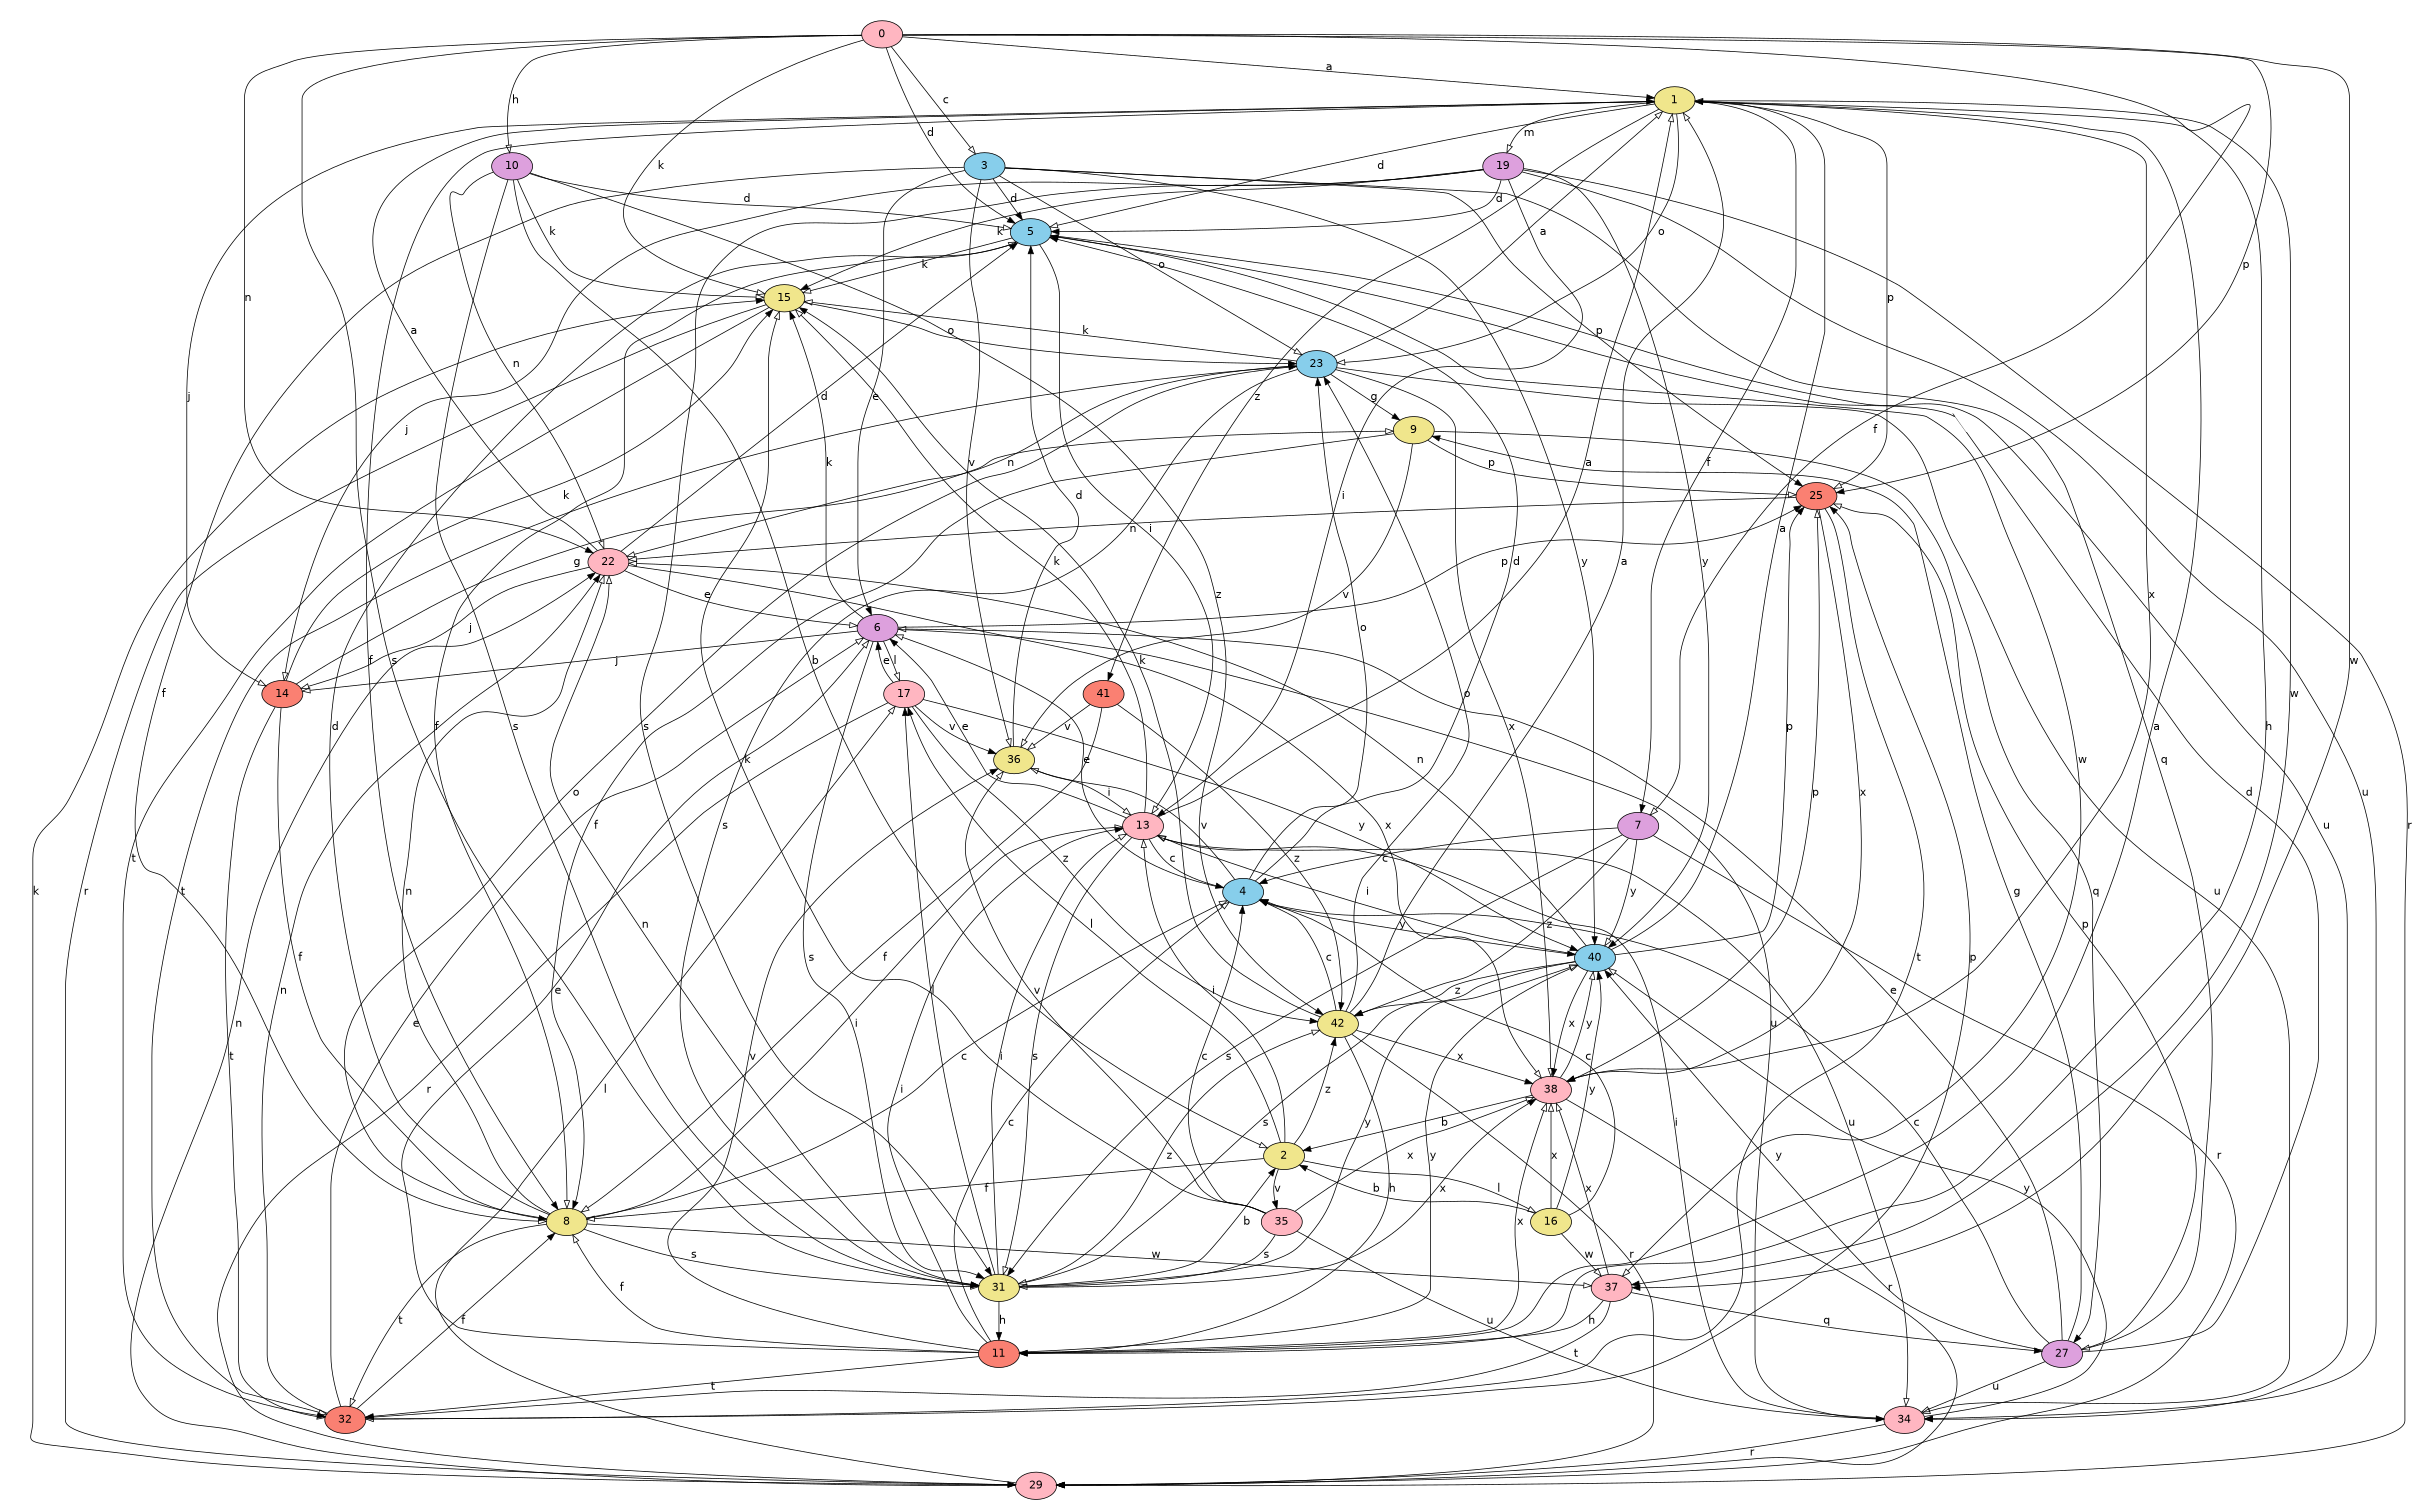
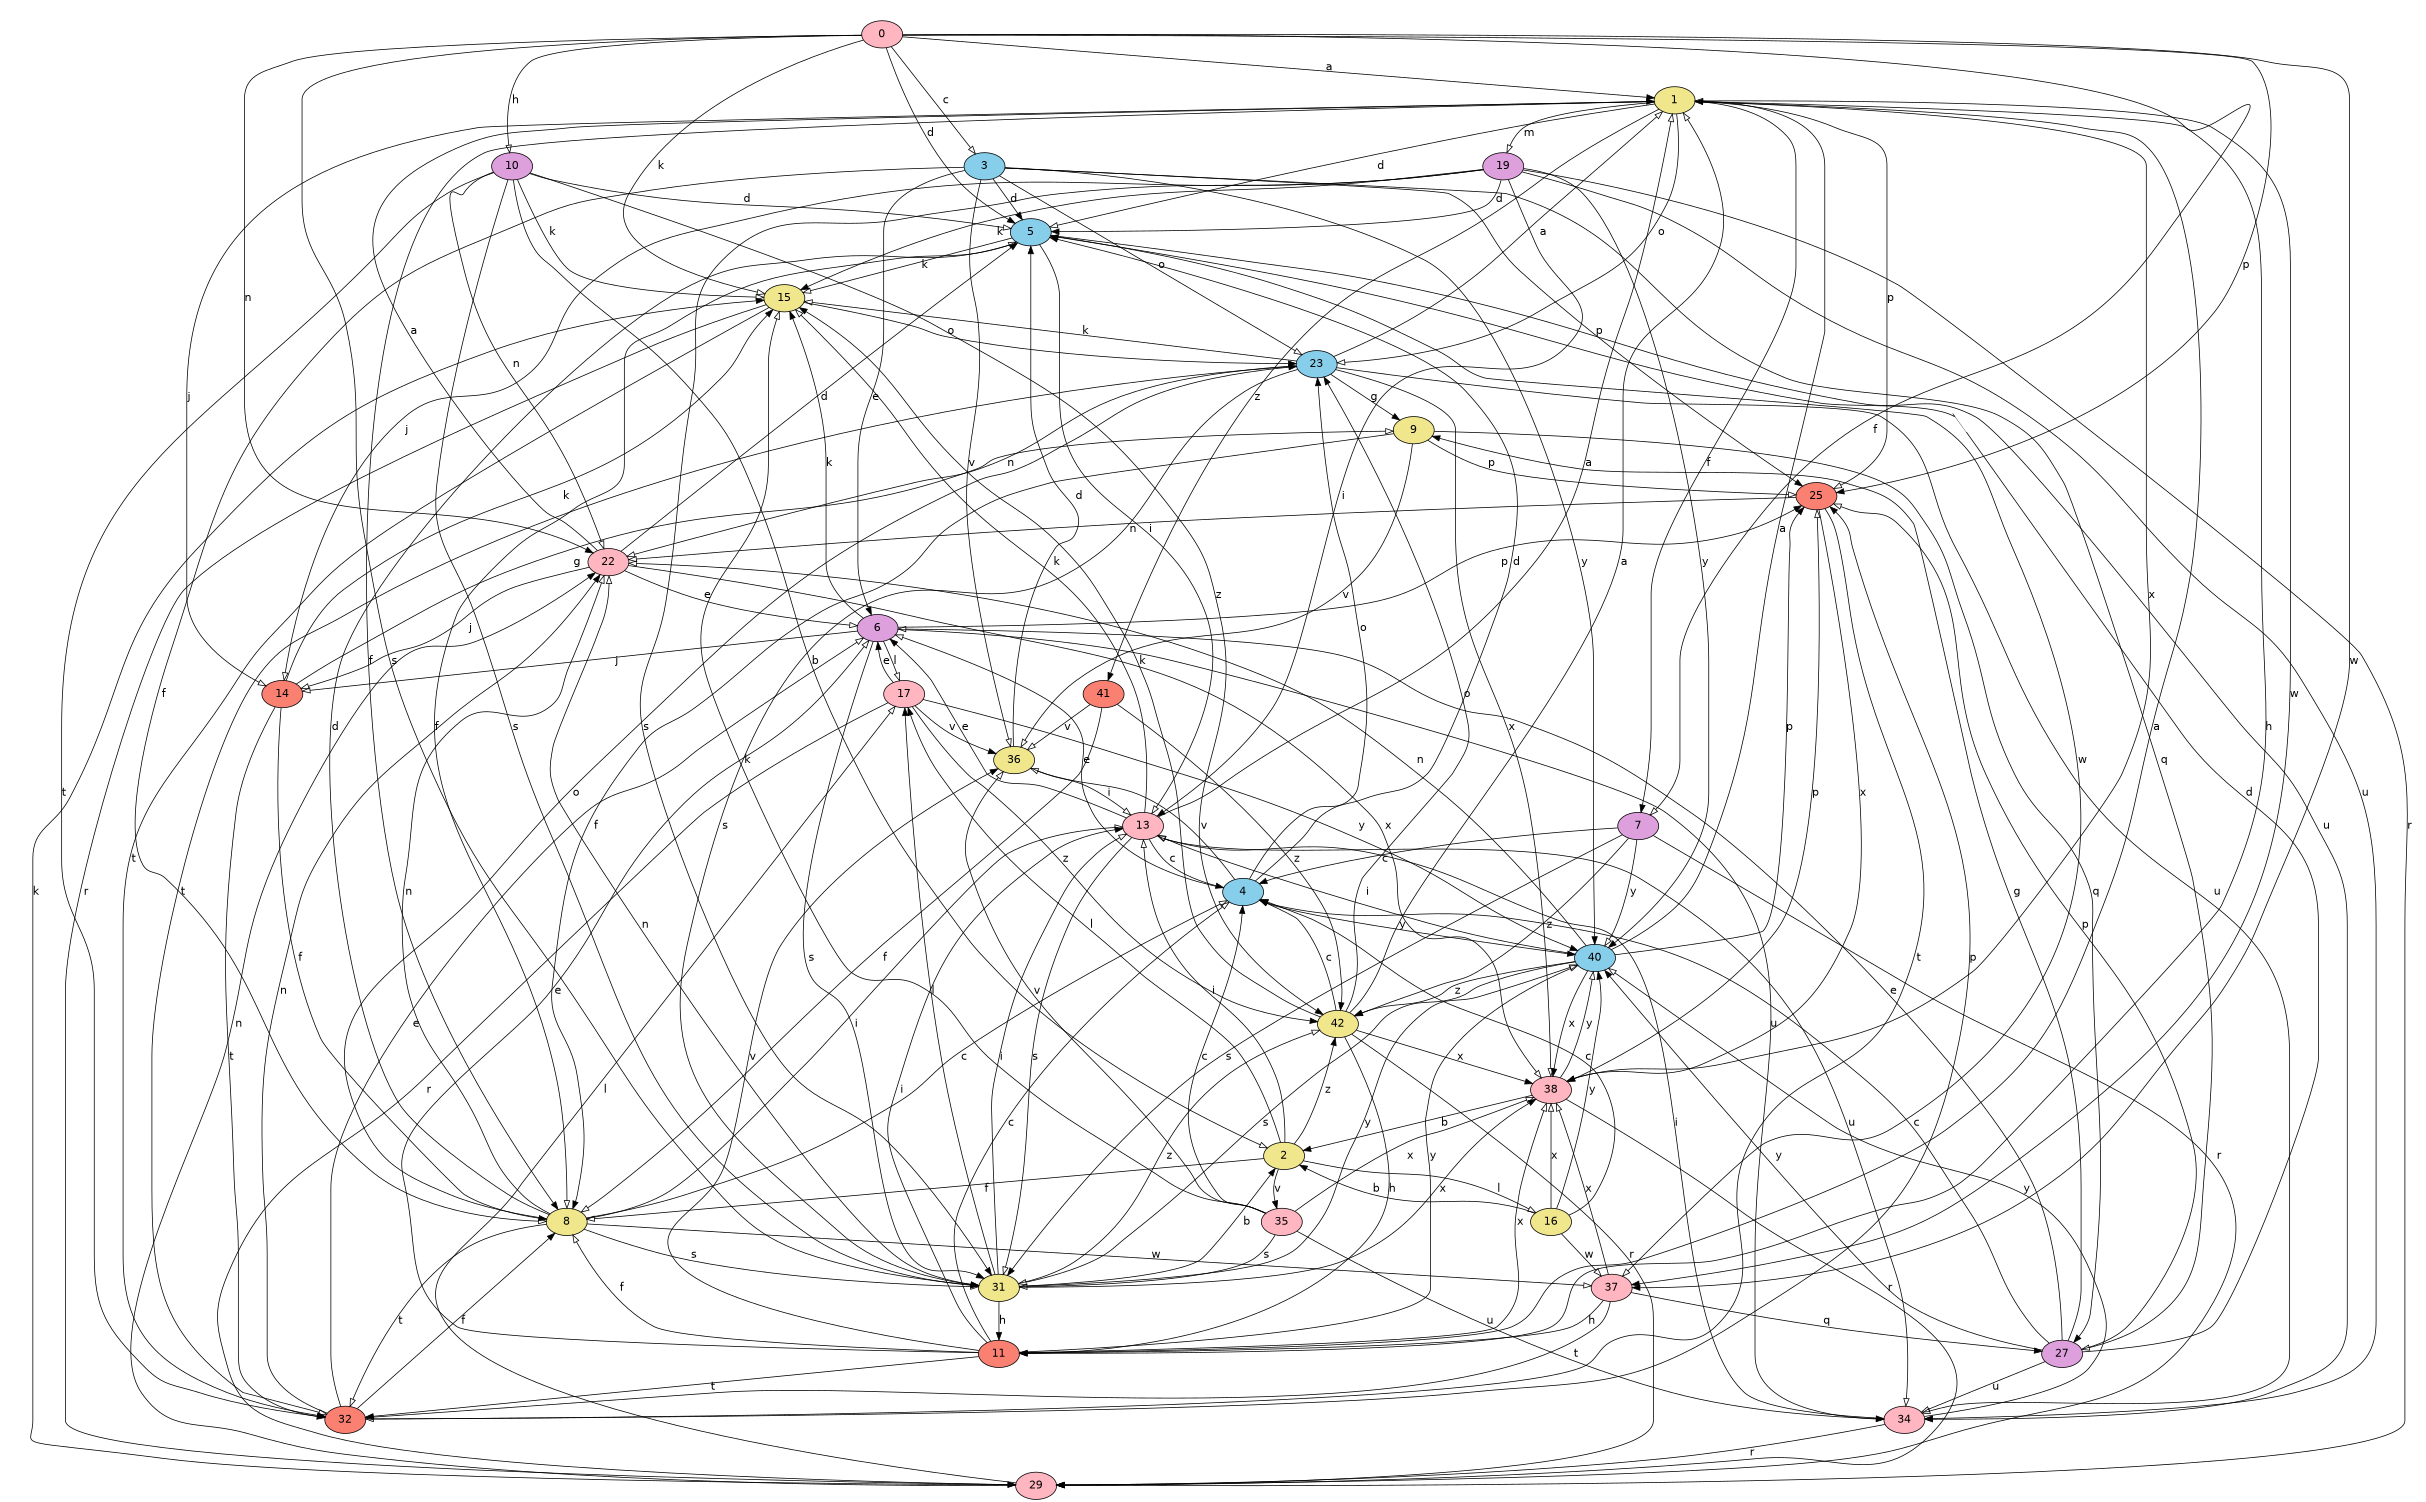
none -> (62, 780)
